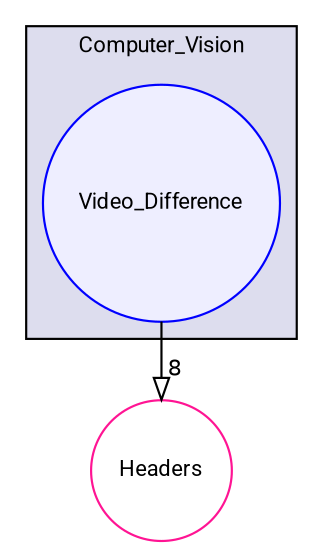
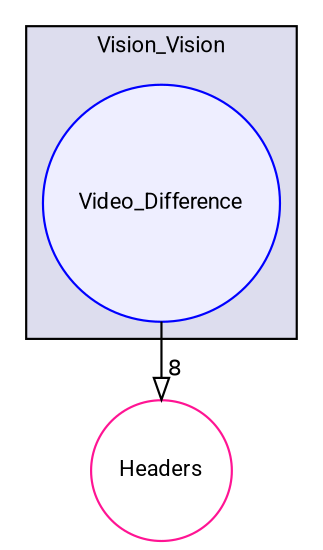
(161, 47) -> (161, 47)
